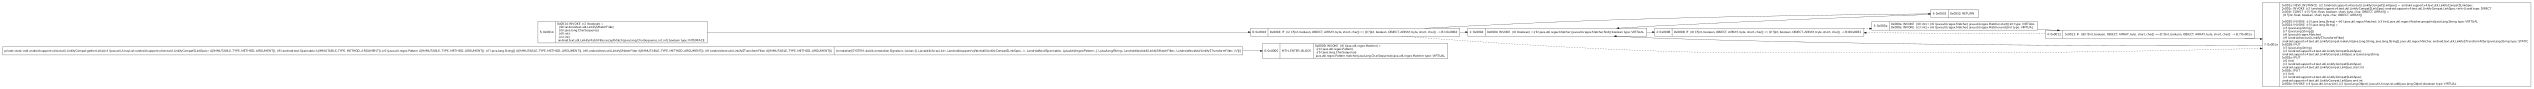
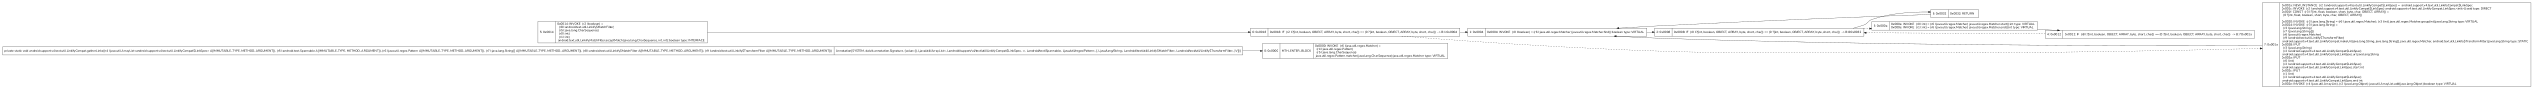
(1677, 18) -> (1893, 14)
(2252, 39) -> none
